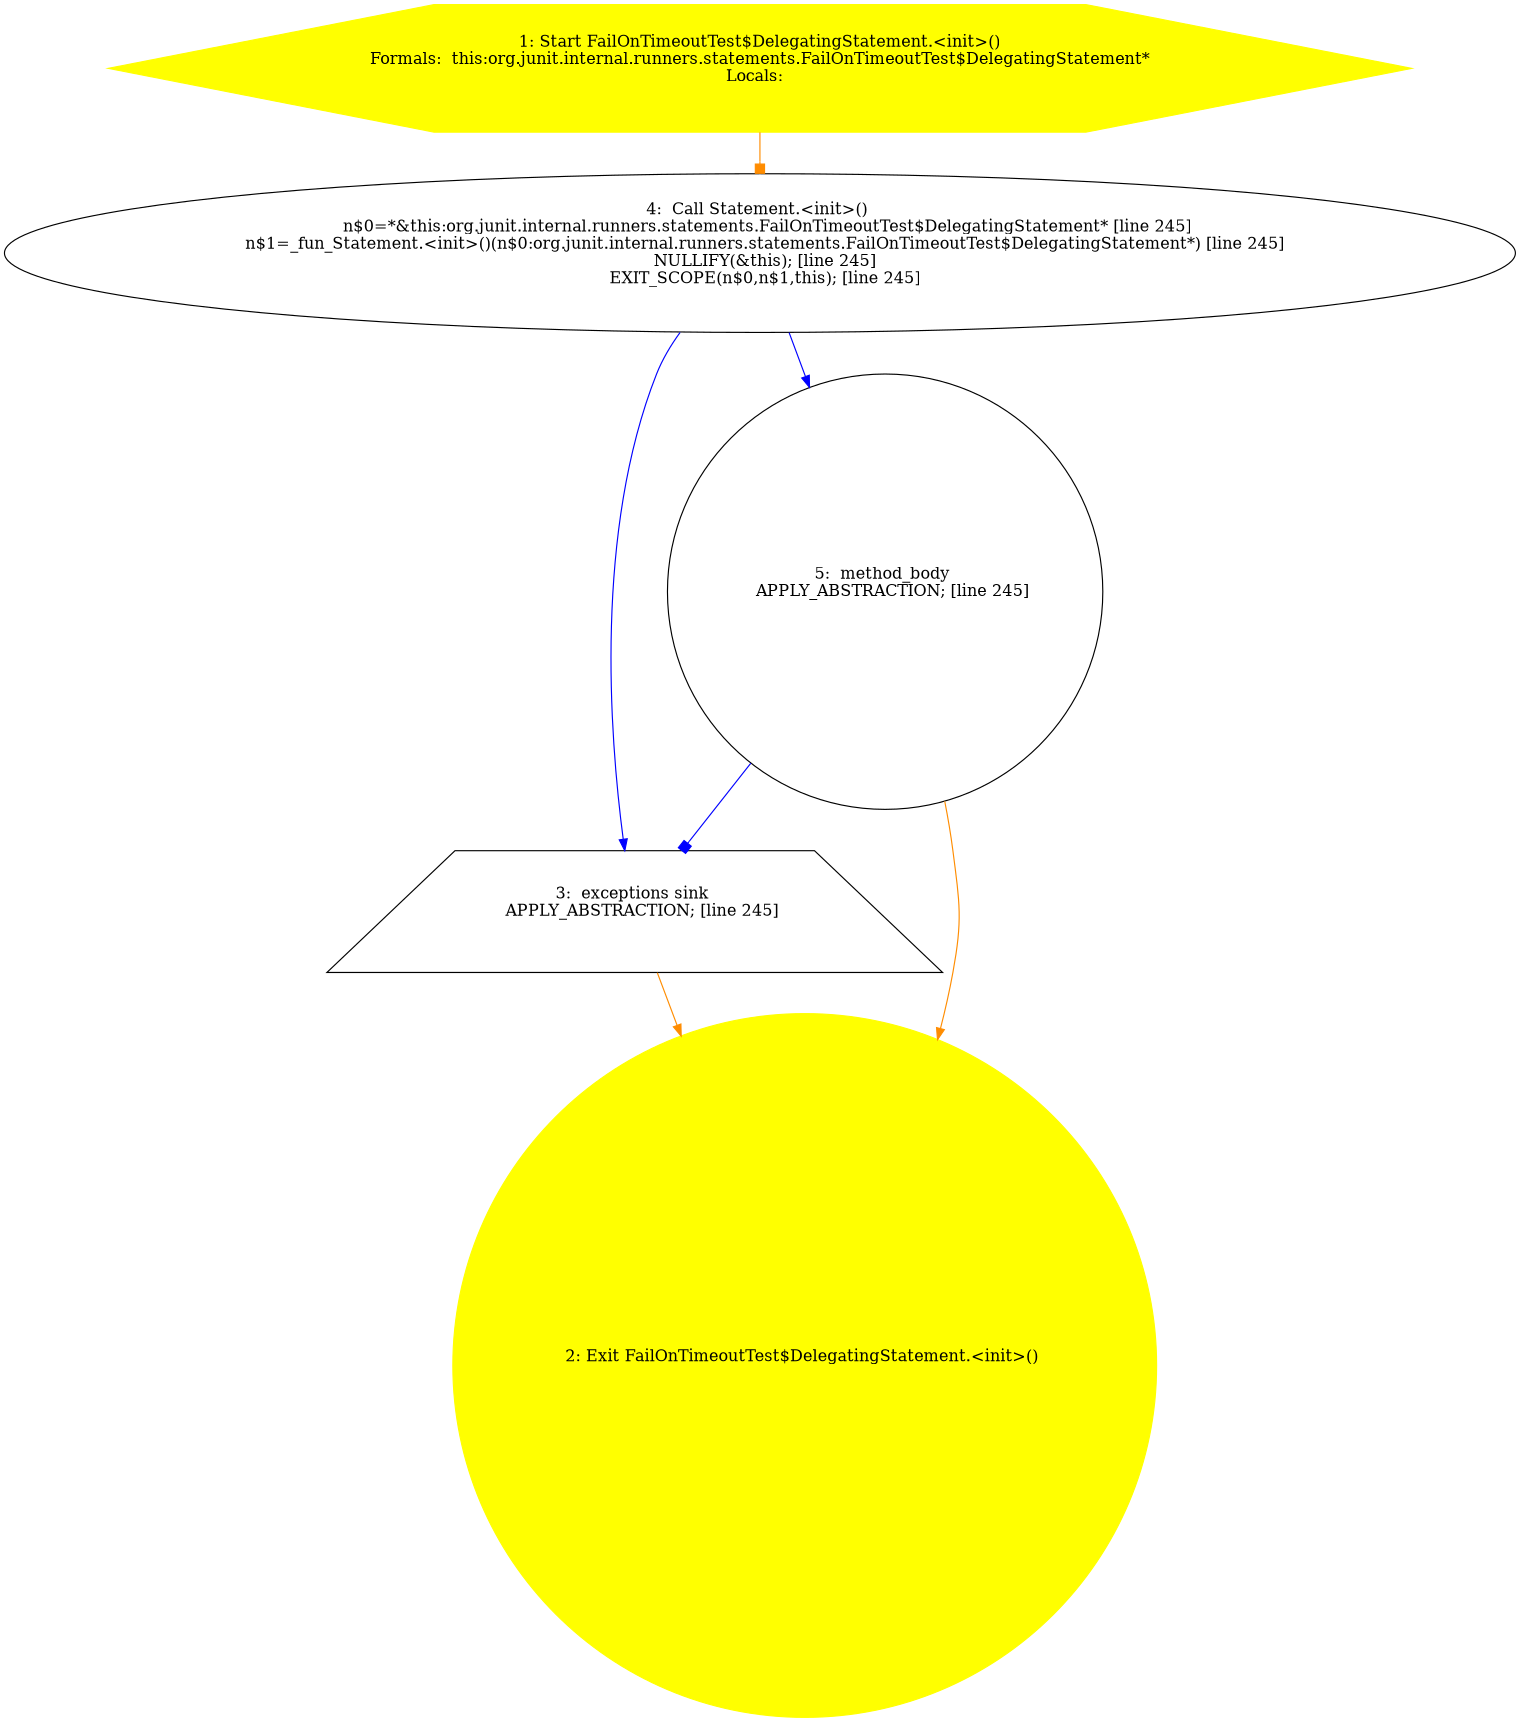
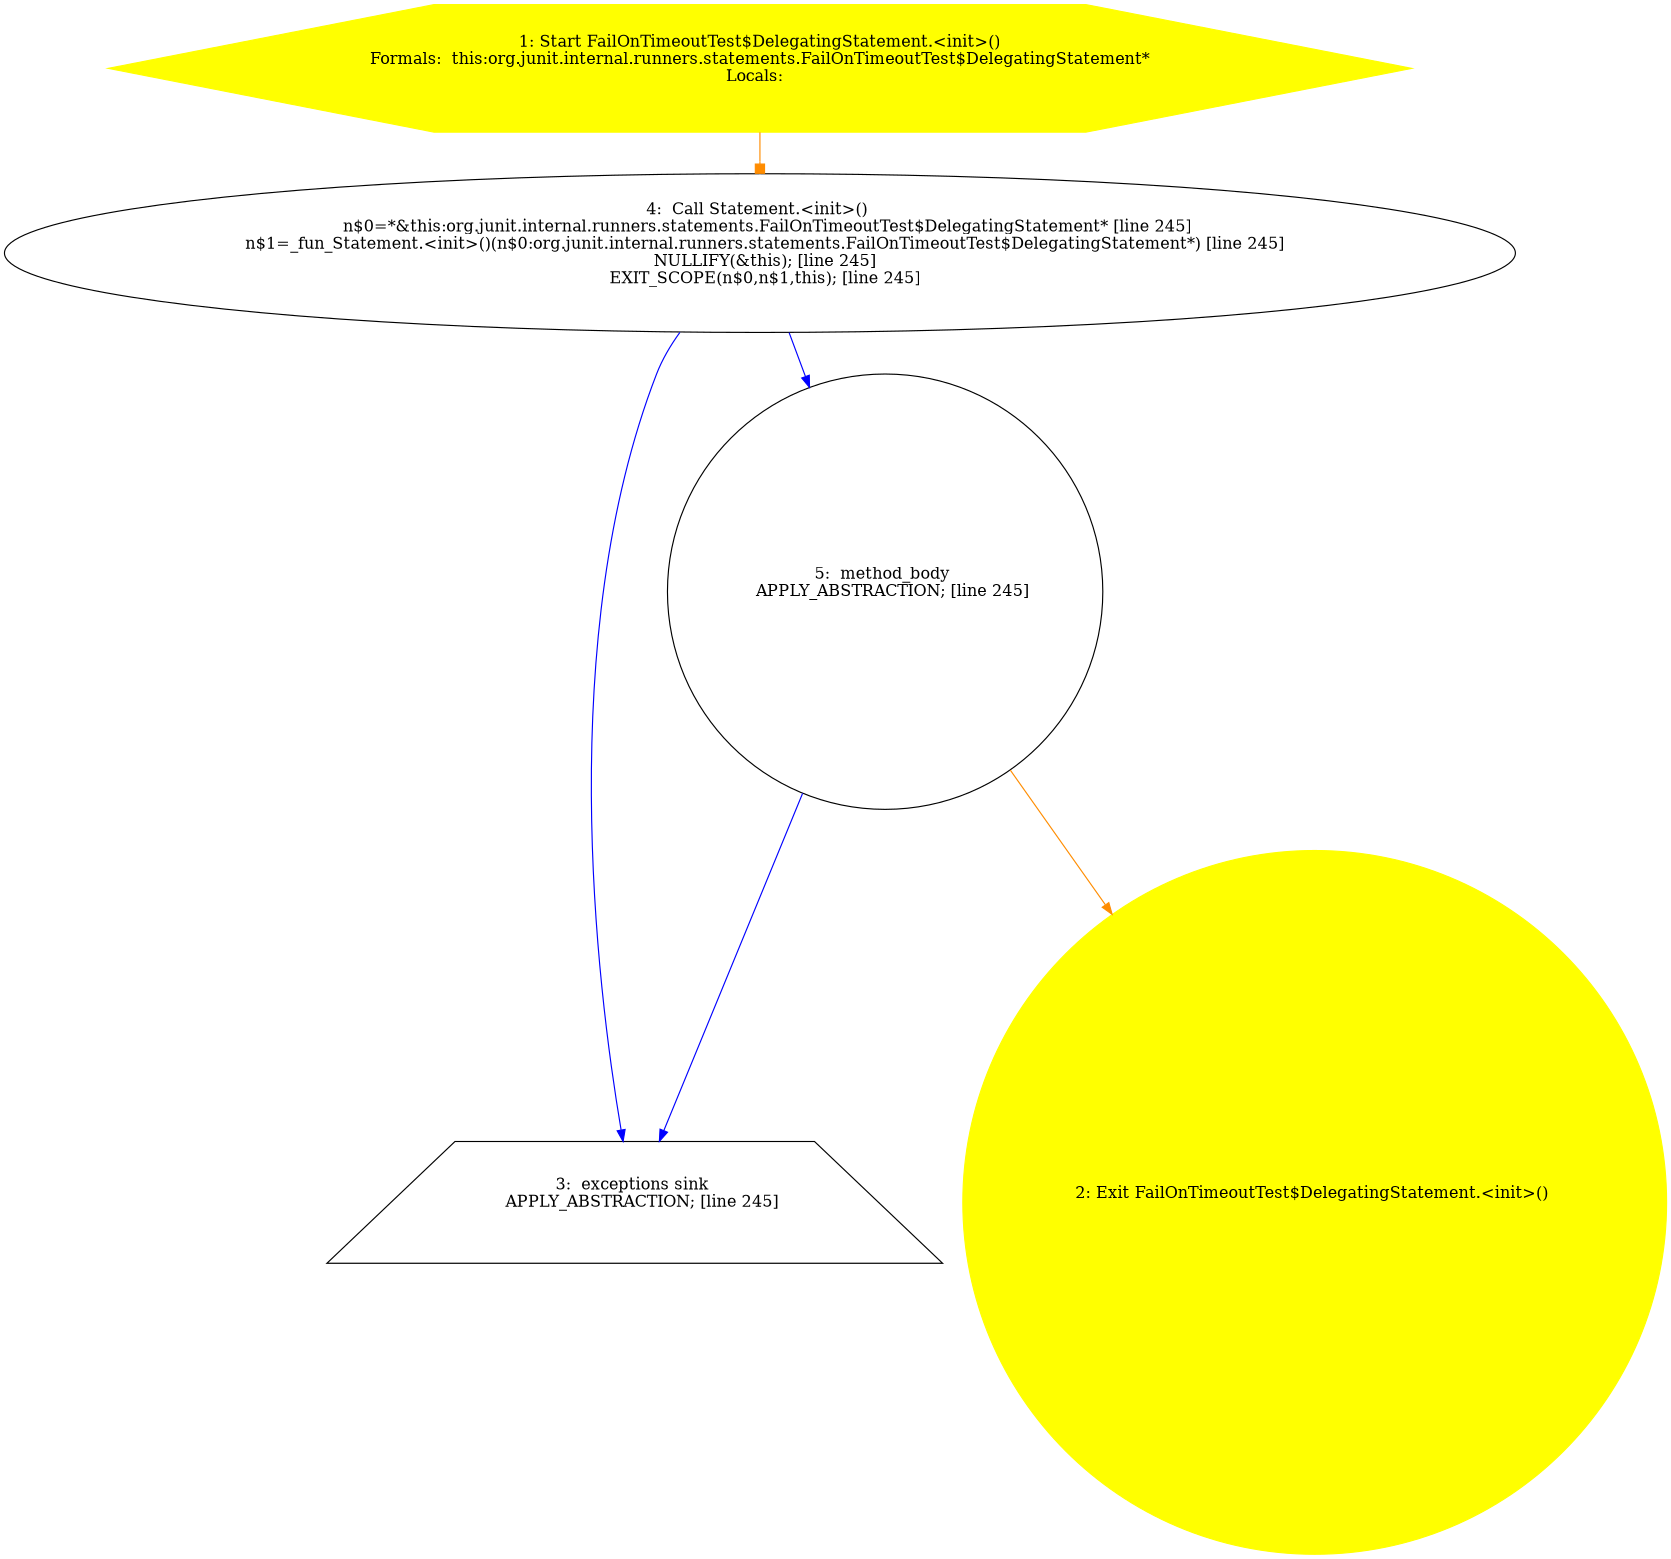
(720, 802) -> (733, 962)
(667, 999) -> none
